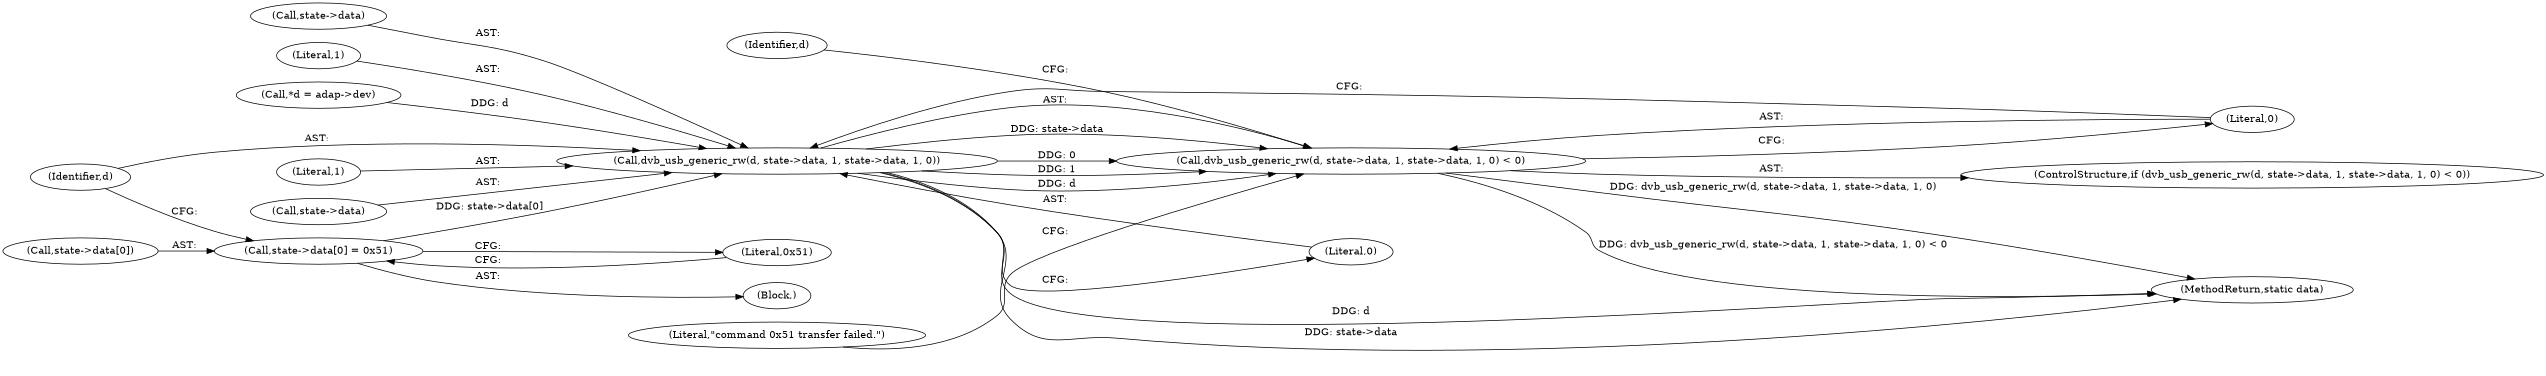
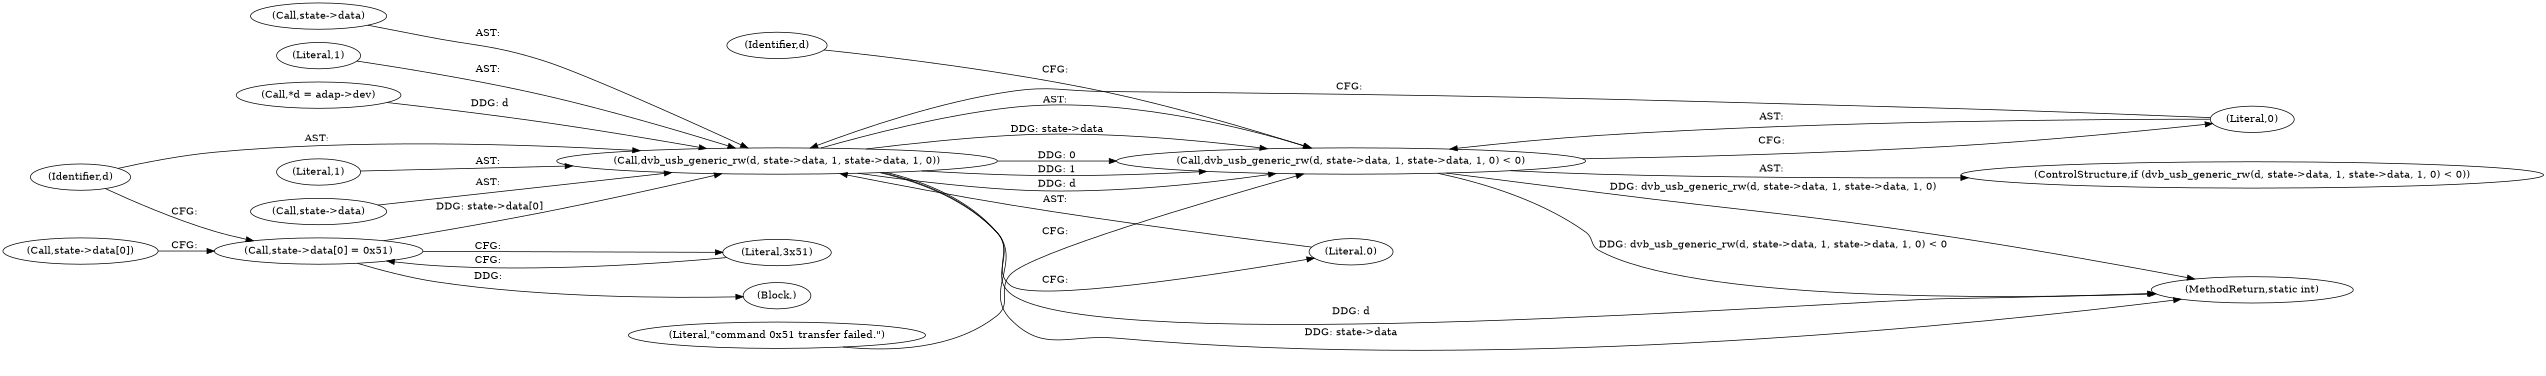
(186, 246) -> (186, 246)
(777, 253) -> (777, 253)
(490, 276) -> (490, 276)
(2252, 290) -> (2252, 290)
